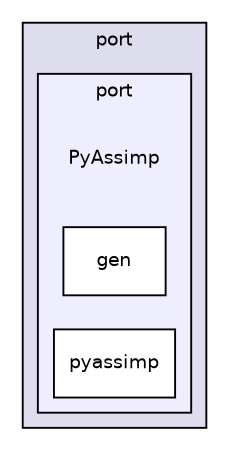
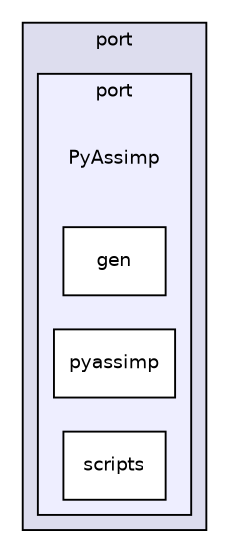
none -> (115, 466)
